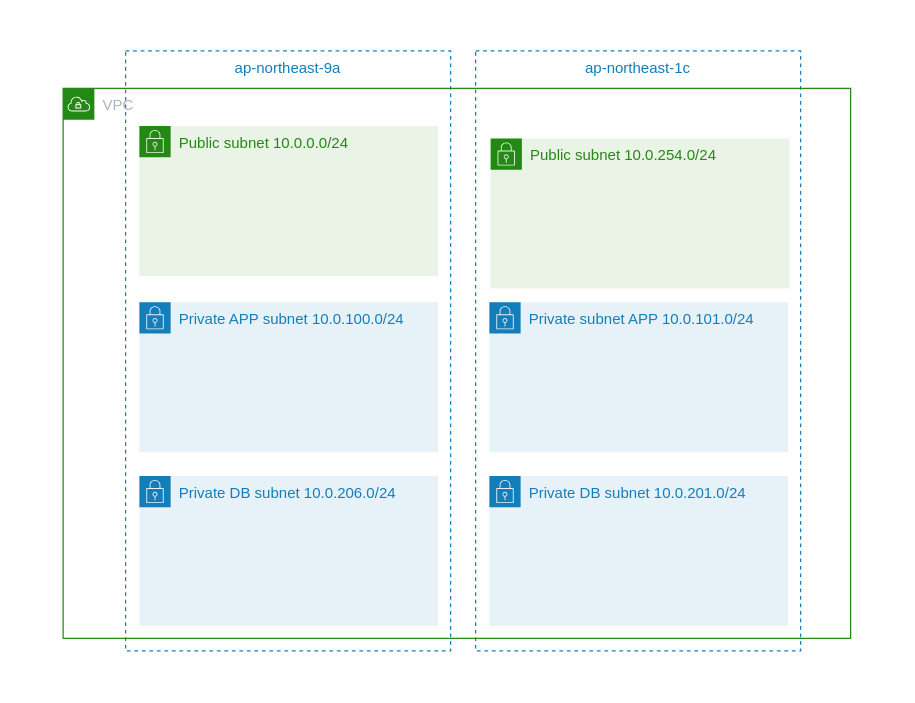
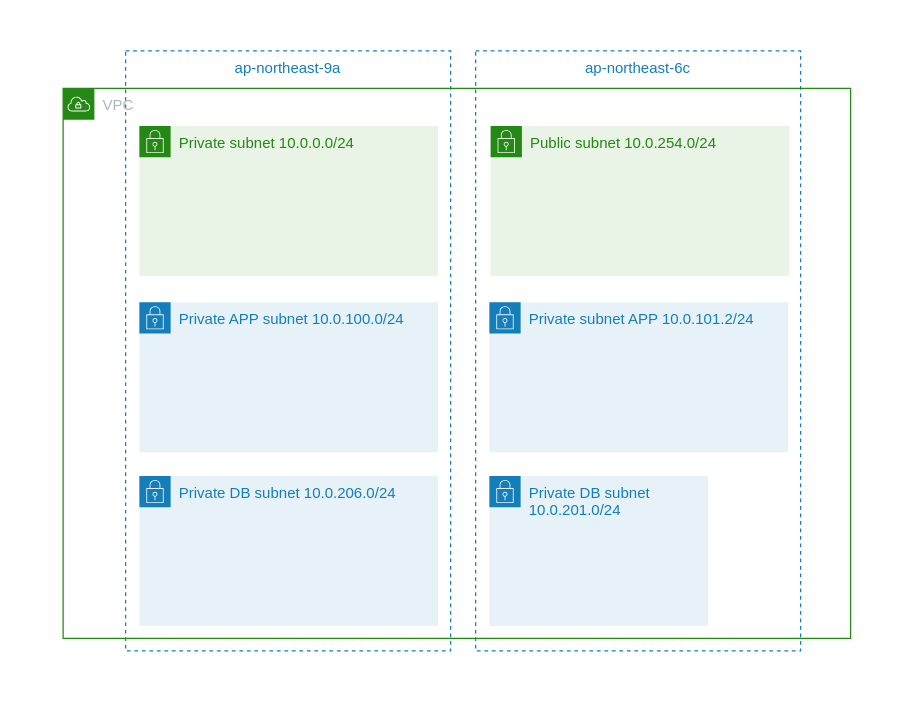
(638, 68) -> (638, 68)
(271, 143) -> (277, 143)
(640, 213) -> (640, 201)
(650, 320) -> (650, 320)
(639, 551) -> (599, 551)
